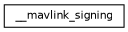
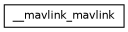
(64, 16) -> (64, 16)
